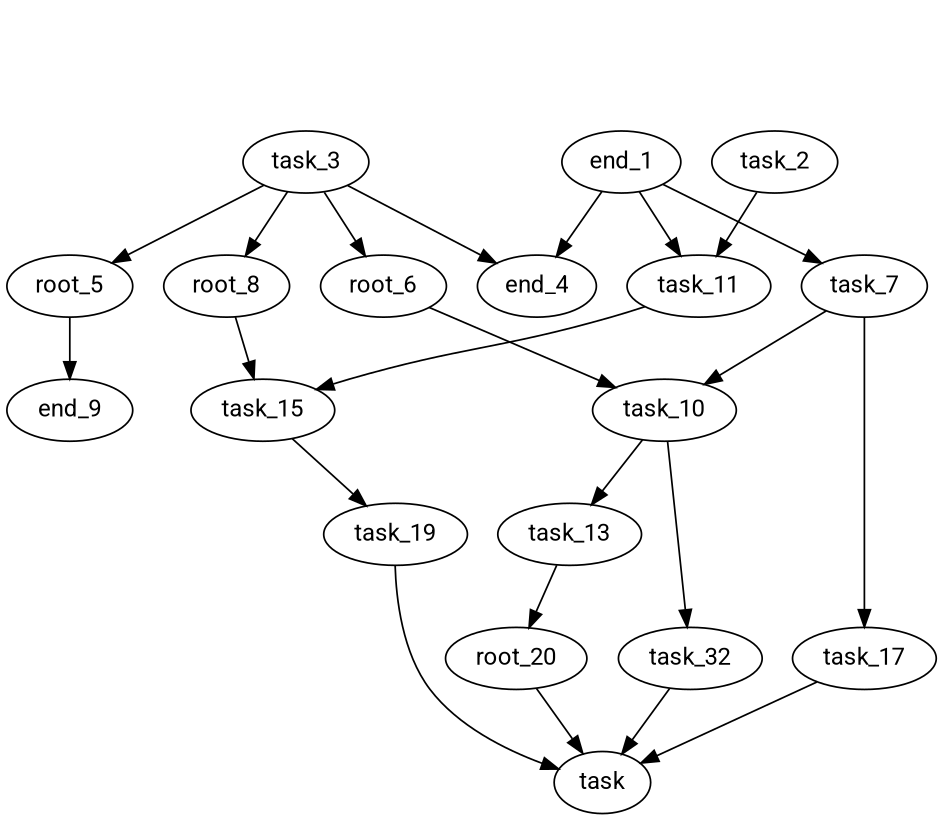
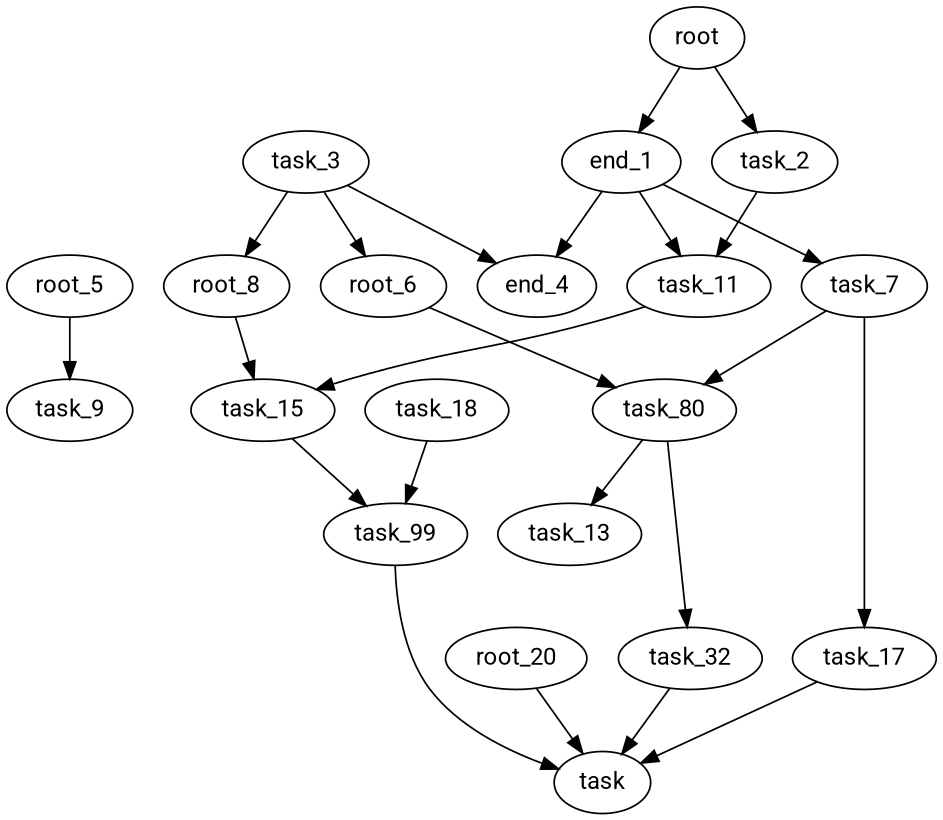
none -> (697, 38)
(196, 220) -> none
(70, 410) -> (70, 410)
none -> (437, 410)
(664, 410) -> (664, 410)
(396, 534) -> (396, 534)
(546, 588) -> none
